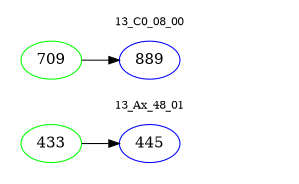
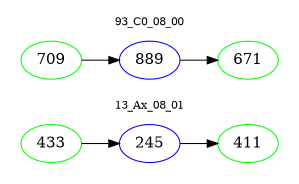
(150, 23) -> (150, 23)
none -> (248, 60)
(150, 106) -> (150, 106)
(150, 144) -> (150, 144)
none -> (248, 144)
